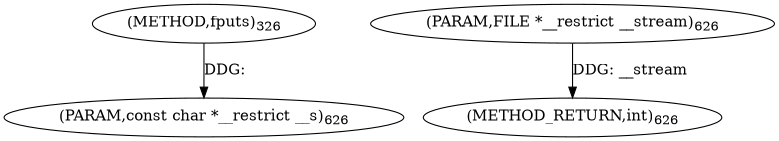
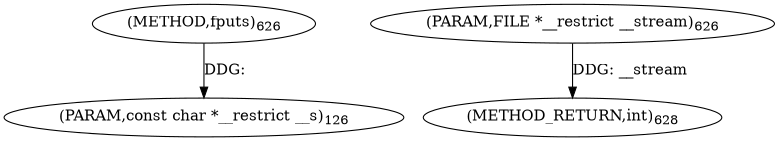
(269, 22) -> (269, 22)
(337, 116) -> (337, 116)
(666, 116) -> (666, 116)
